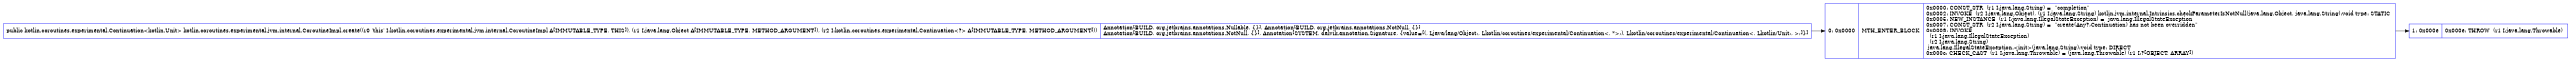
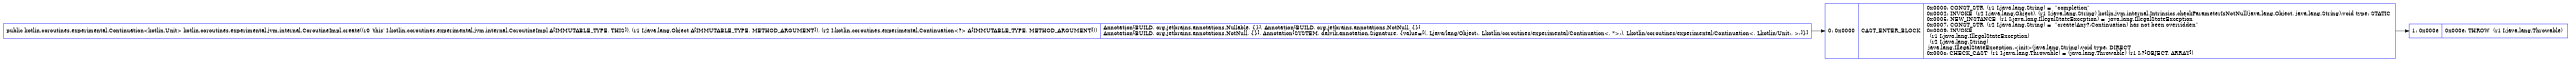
(1891, 31) -> (1891, 31)
